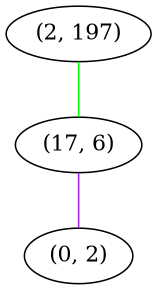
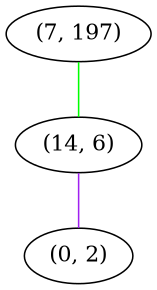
(79, 34) -> (79, 34)
(79, 145) -> (79, 145)
